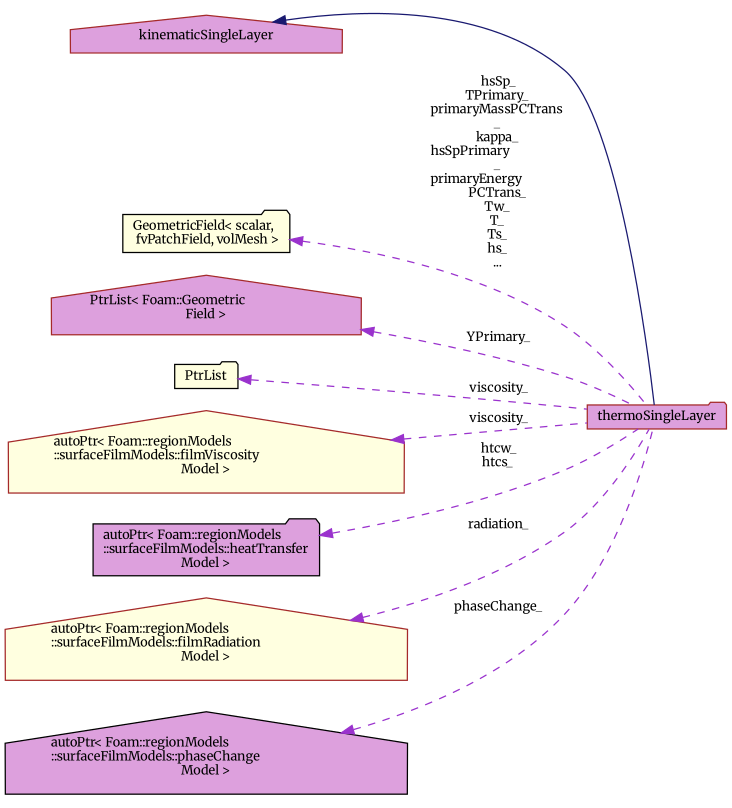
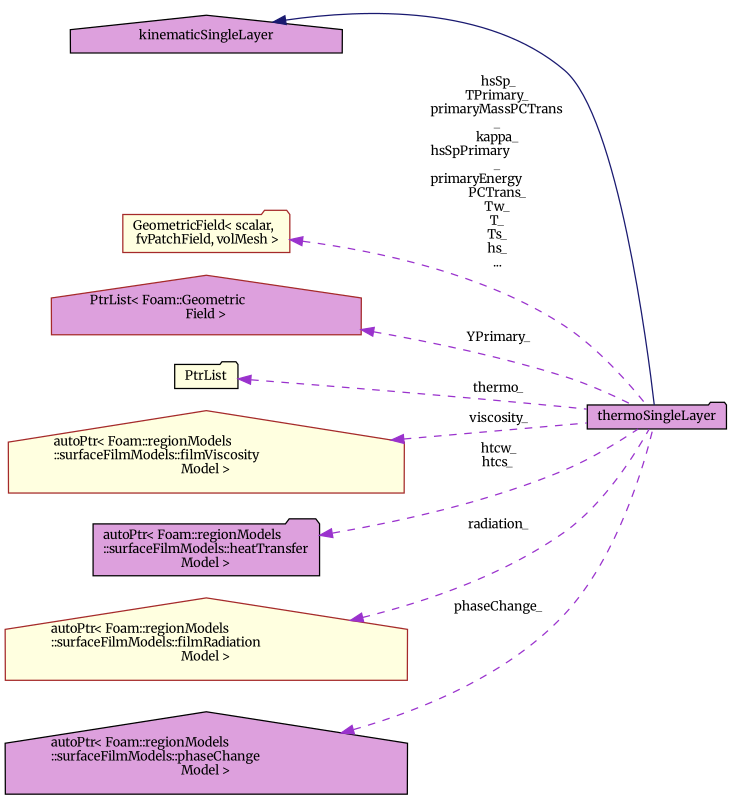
(206, 36) -> (206, 36)
(206, 233) -> (206, 233)
(497, 388) -> (497, 388)
(657, 417) -> (657, 417)
